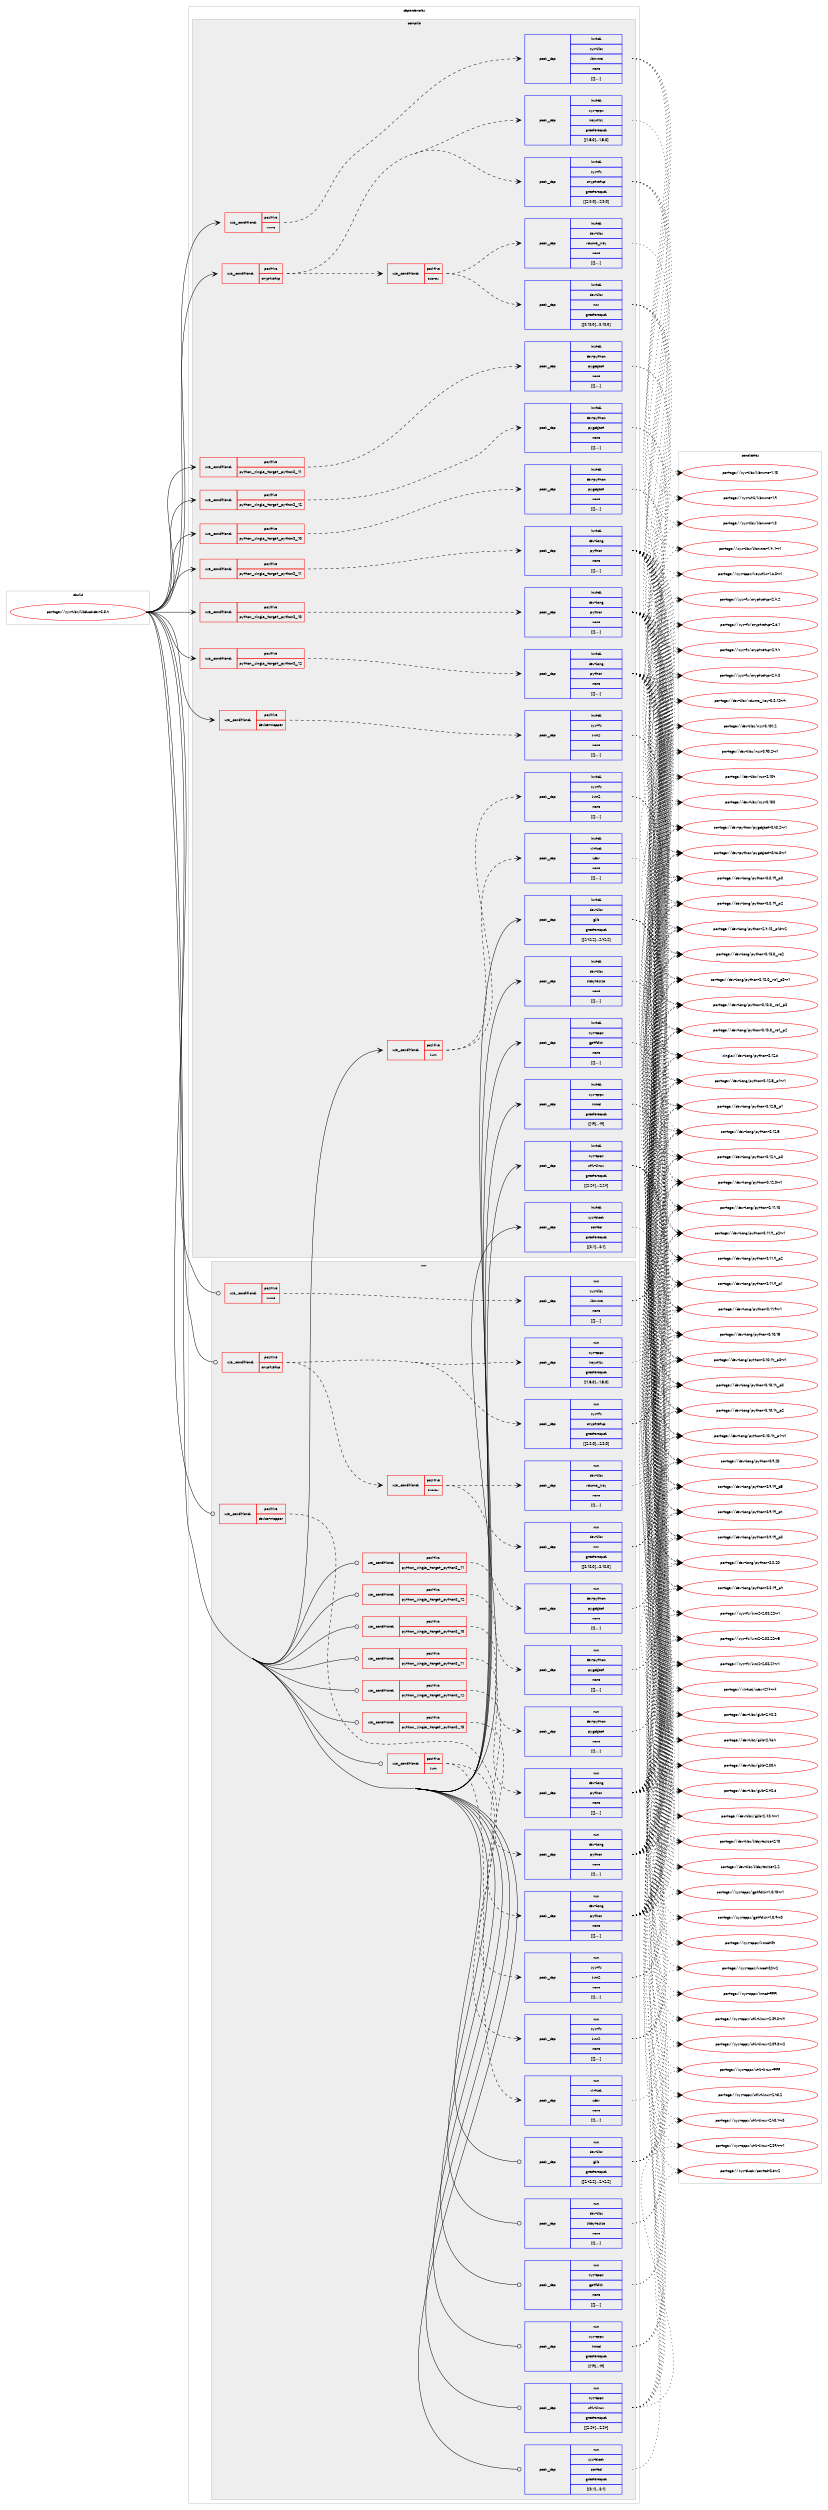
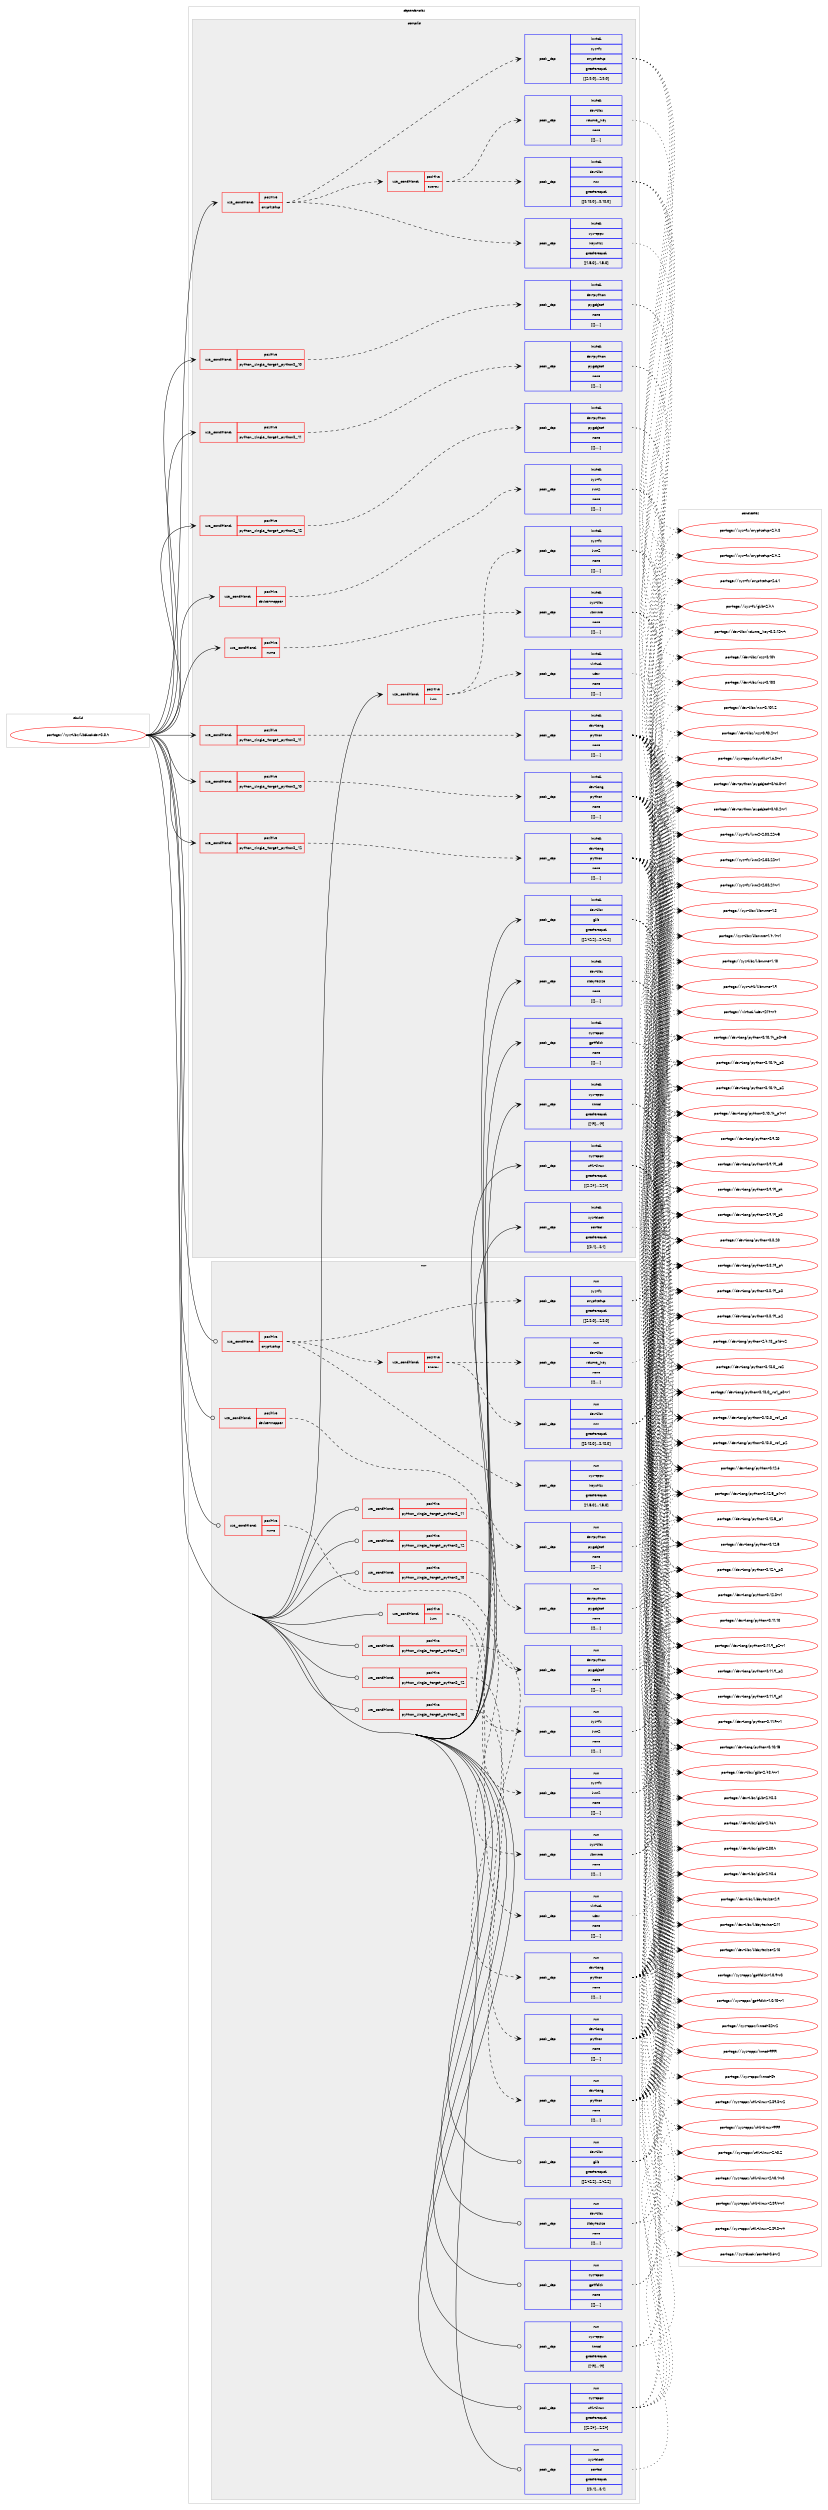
(750, 650) -> (750, 607)
(750, 1056) -> (750, 1468)
(750, 1360) -> (750, 1037)
(750, 1867) -> (750, 1899)
none -> (750, 1925)
